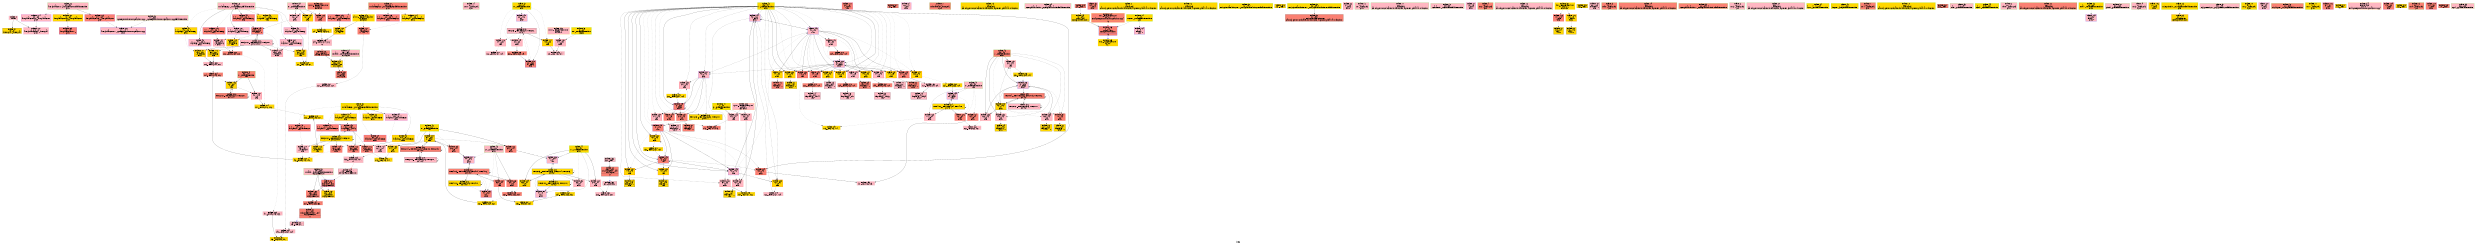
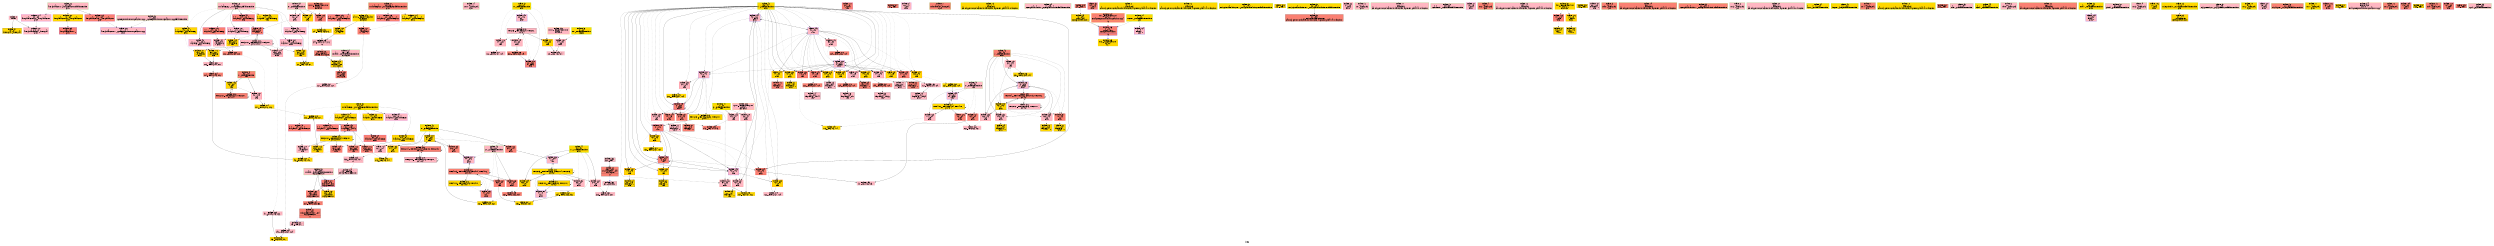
none -> (2391, 6)
